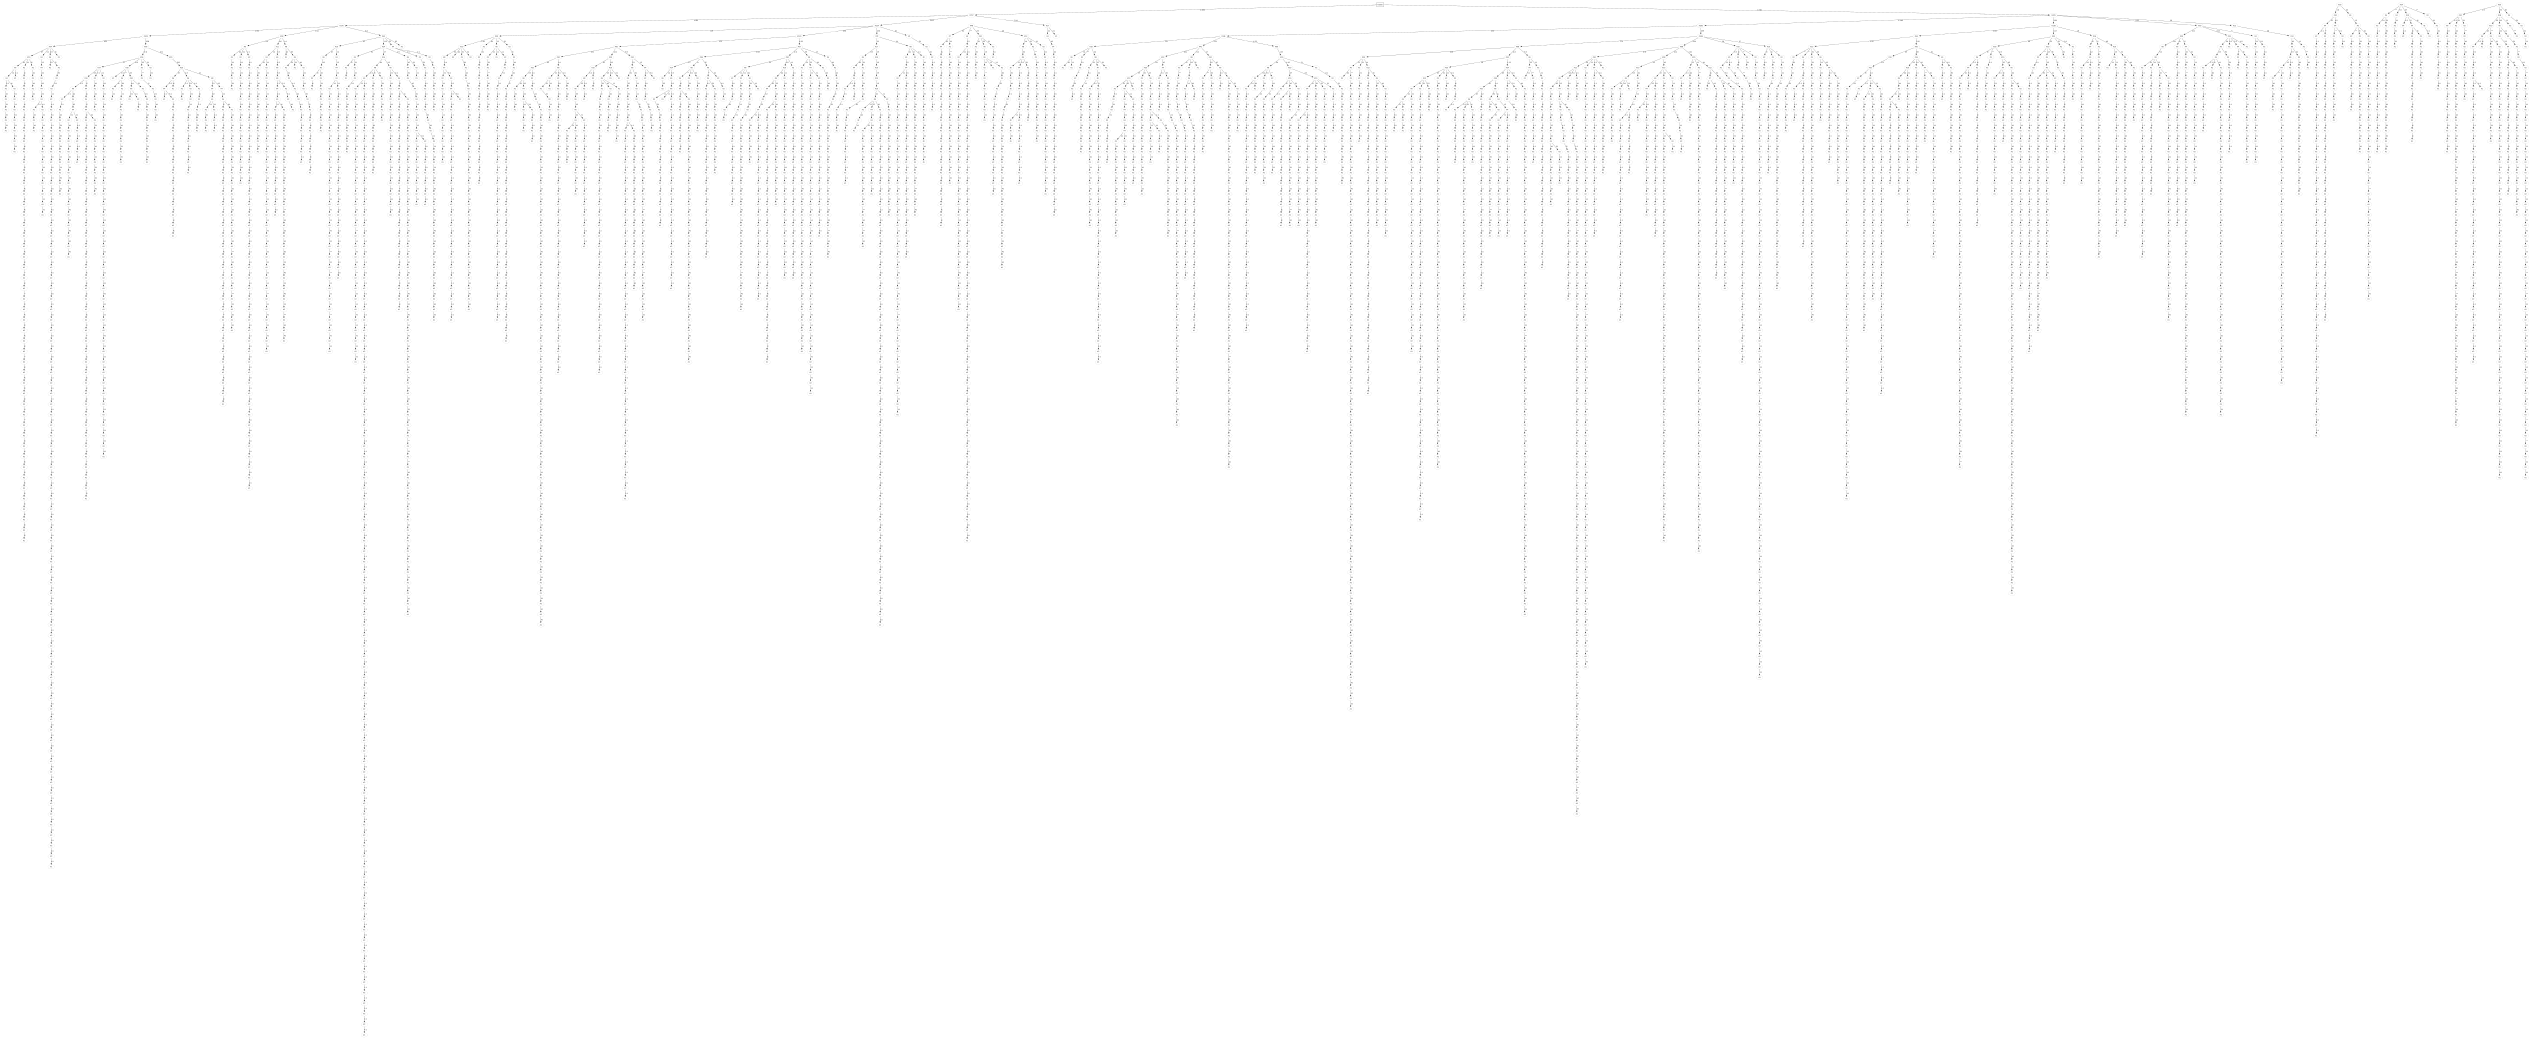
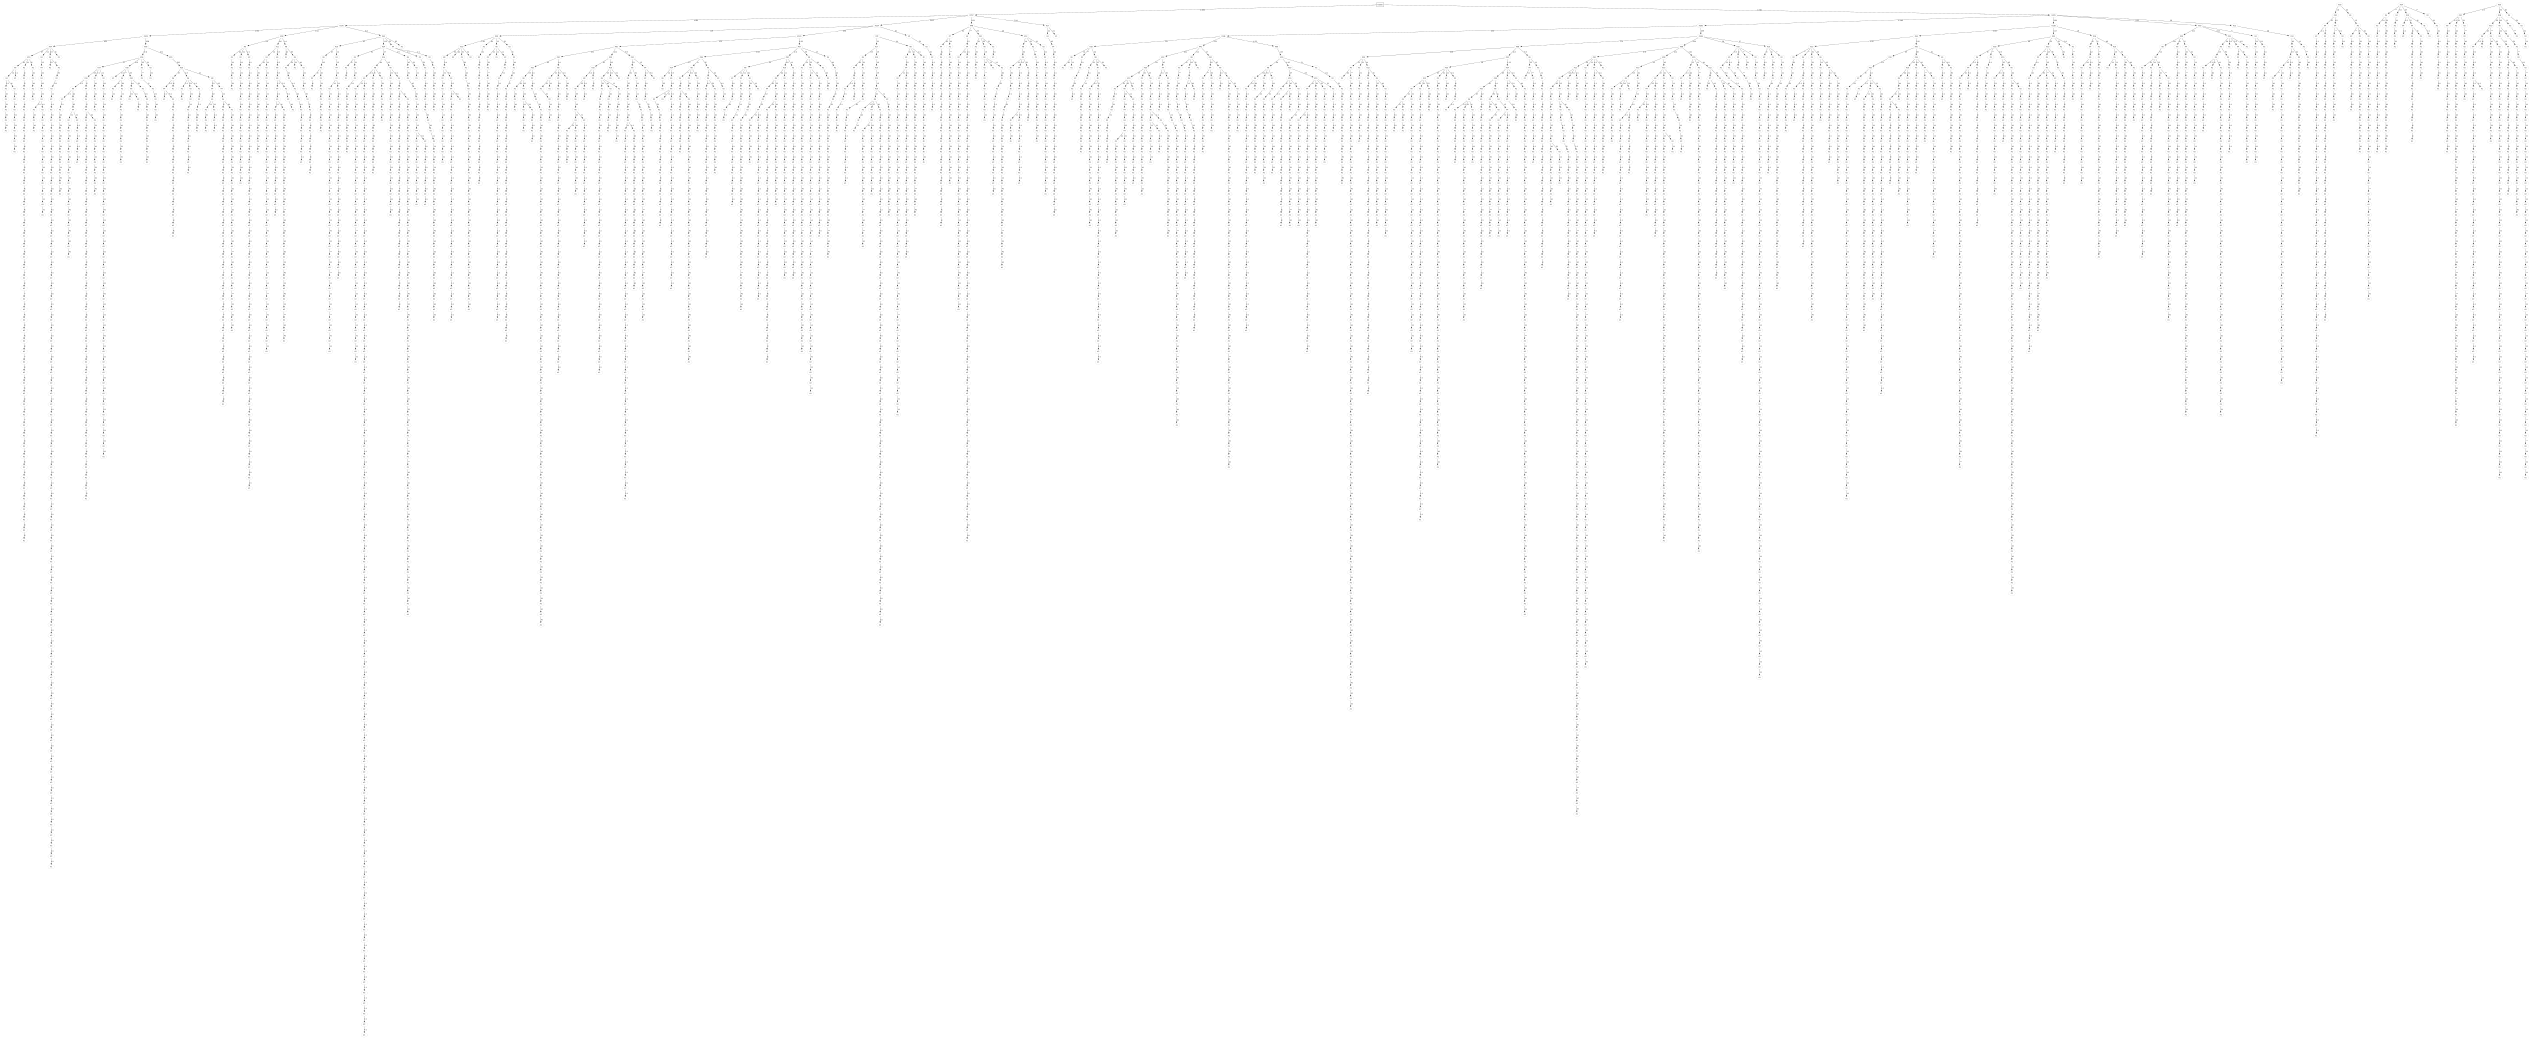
none -> (971, 20)
(877, 30) -> none
